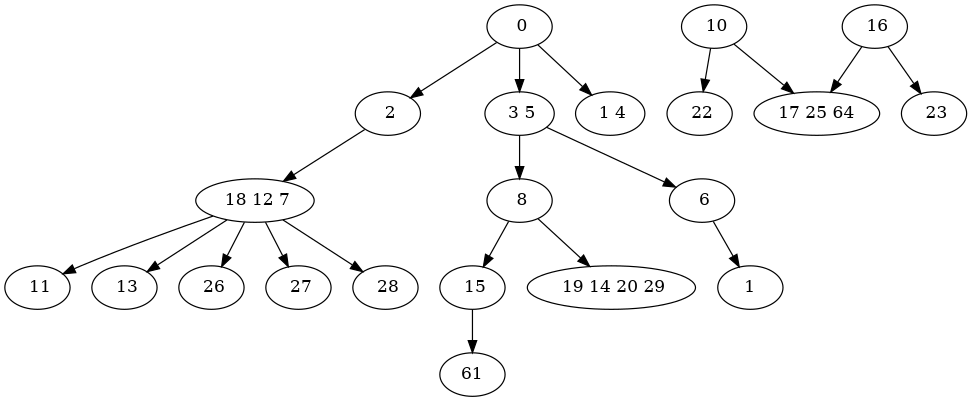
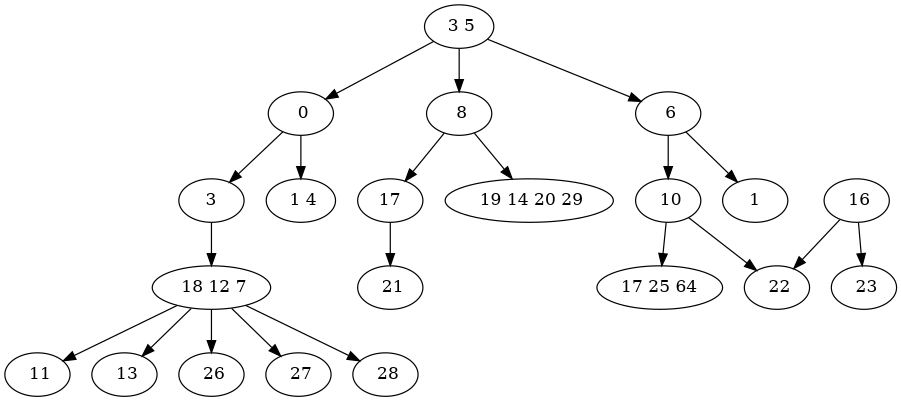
(520, 64) -> (385, 67)
(850, 64) -> (821, 240)
(388, 114) -> (211, 201)
none -> (668, 151)
(472, 288) -> (390, 201)
(472, 375) -> (390, 288)
